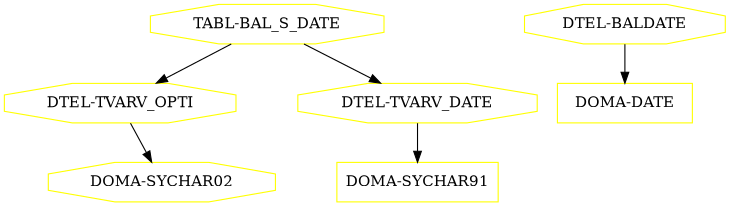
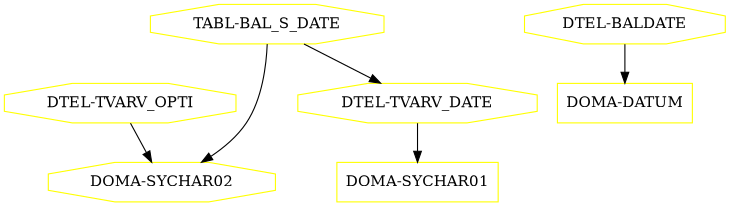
(199, 61) -> (254, 108)
(625, 103) -> (625, 103)
(418, 182) -> (418, 182)
